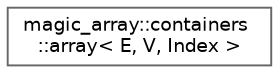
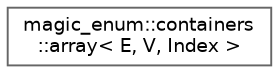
(139, 37) -> (139, 37)
